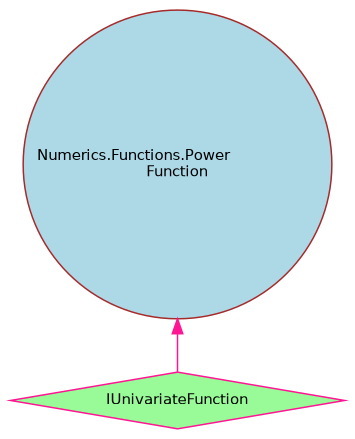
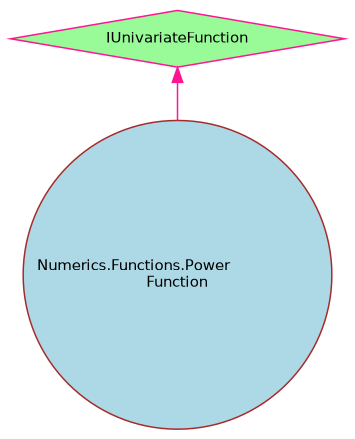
(178, 353) -> (178, 102)
